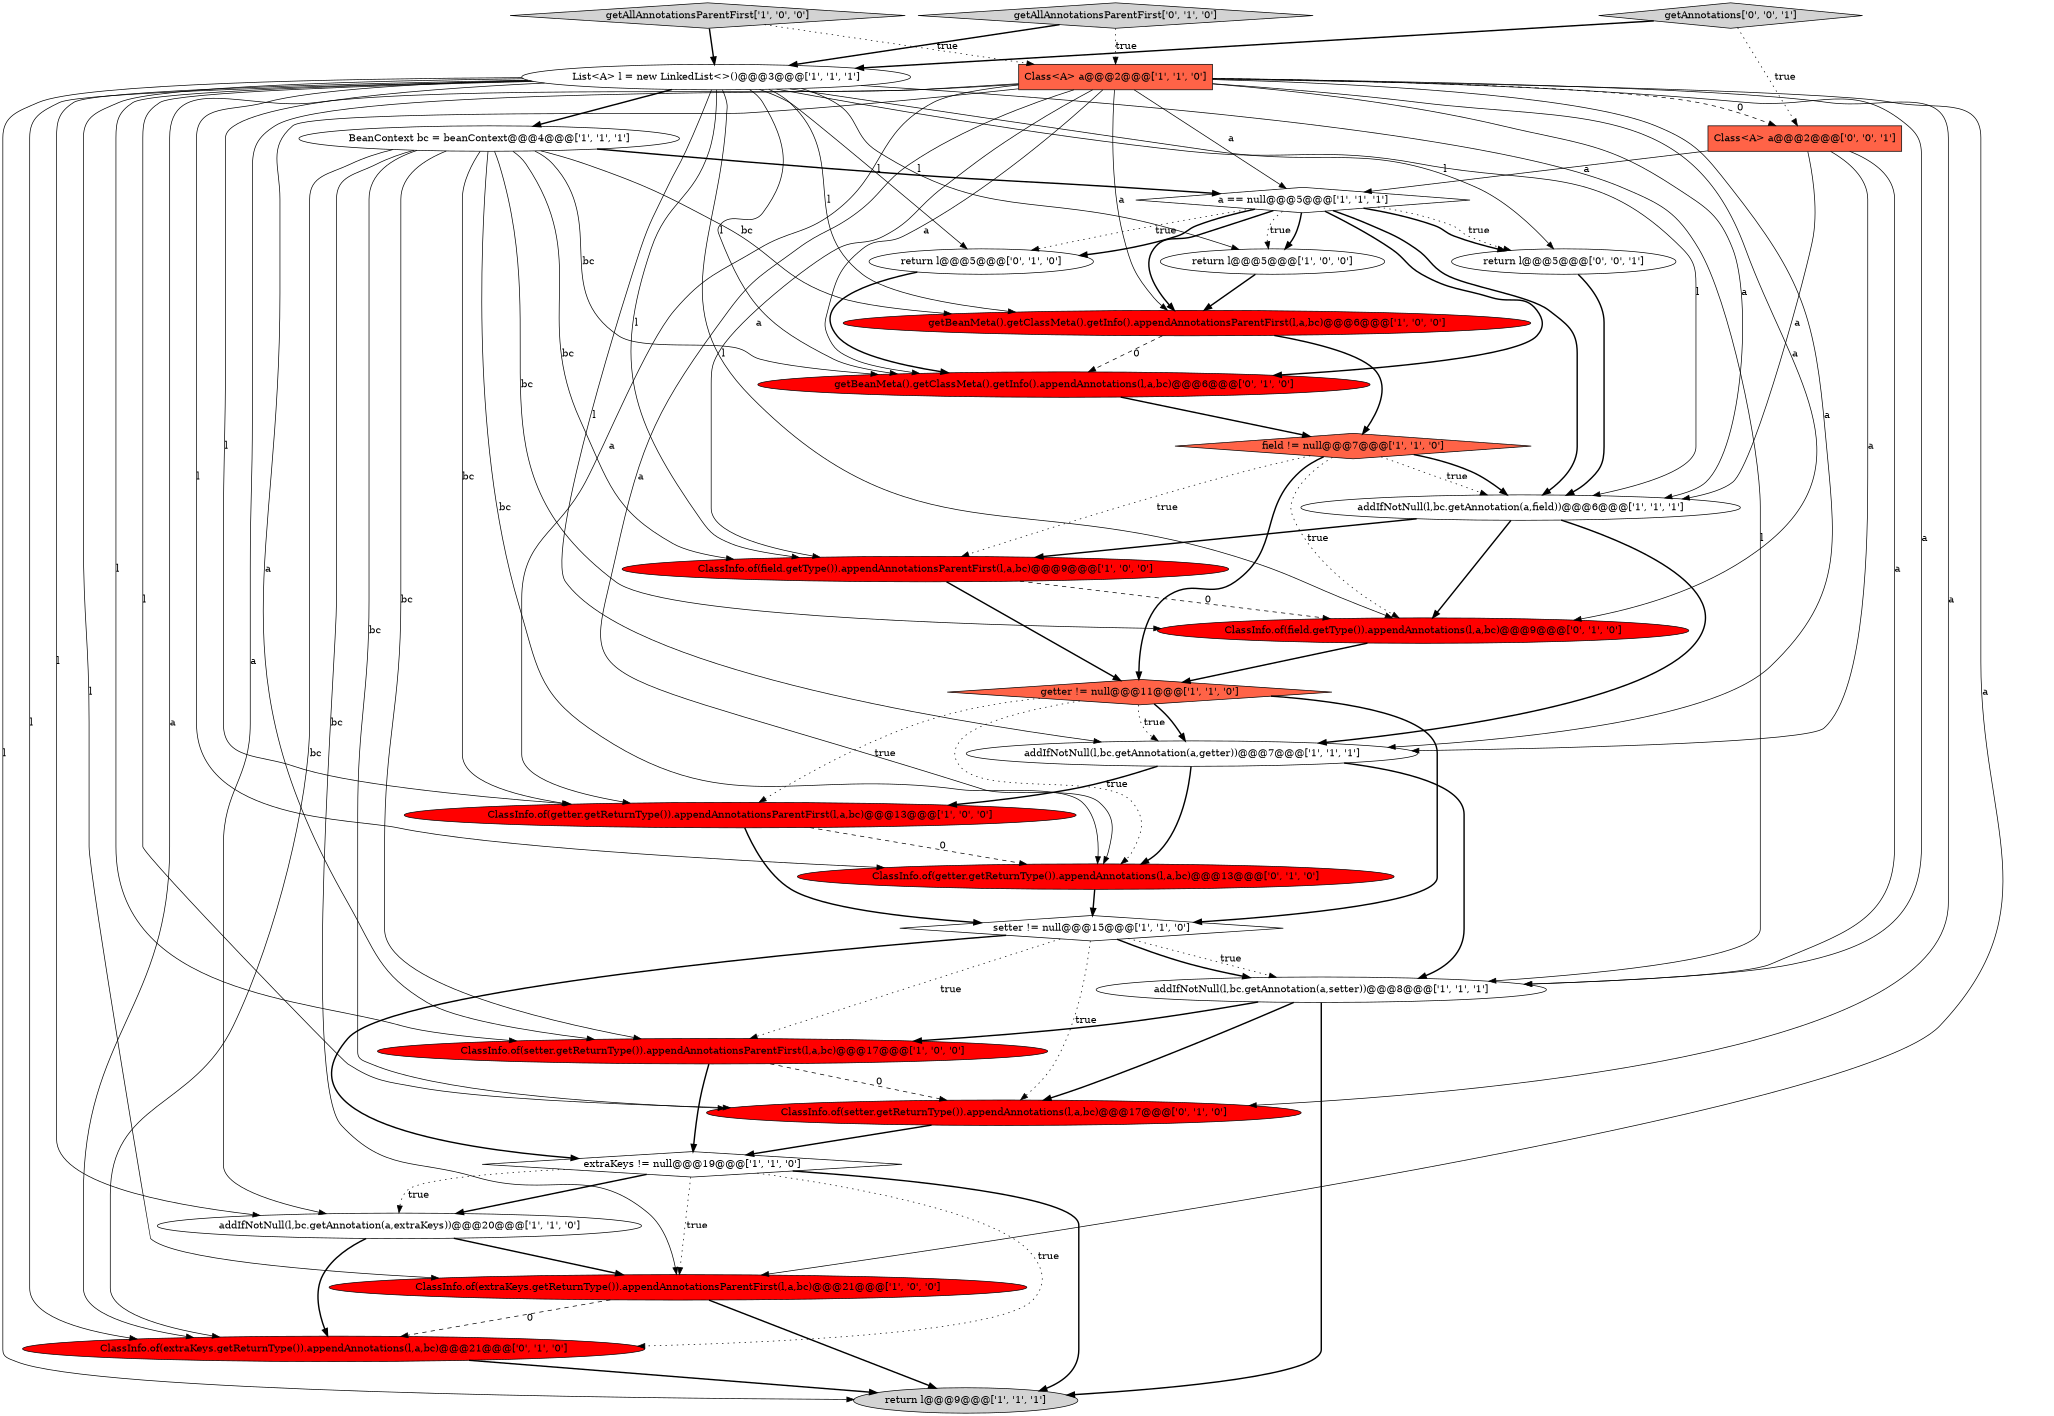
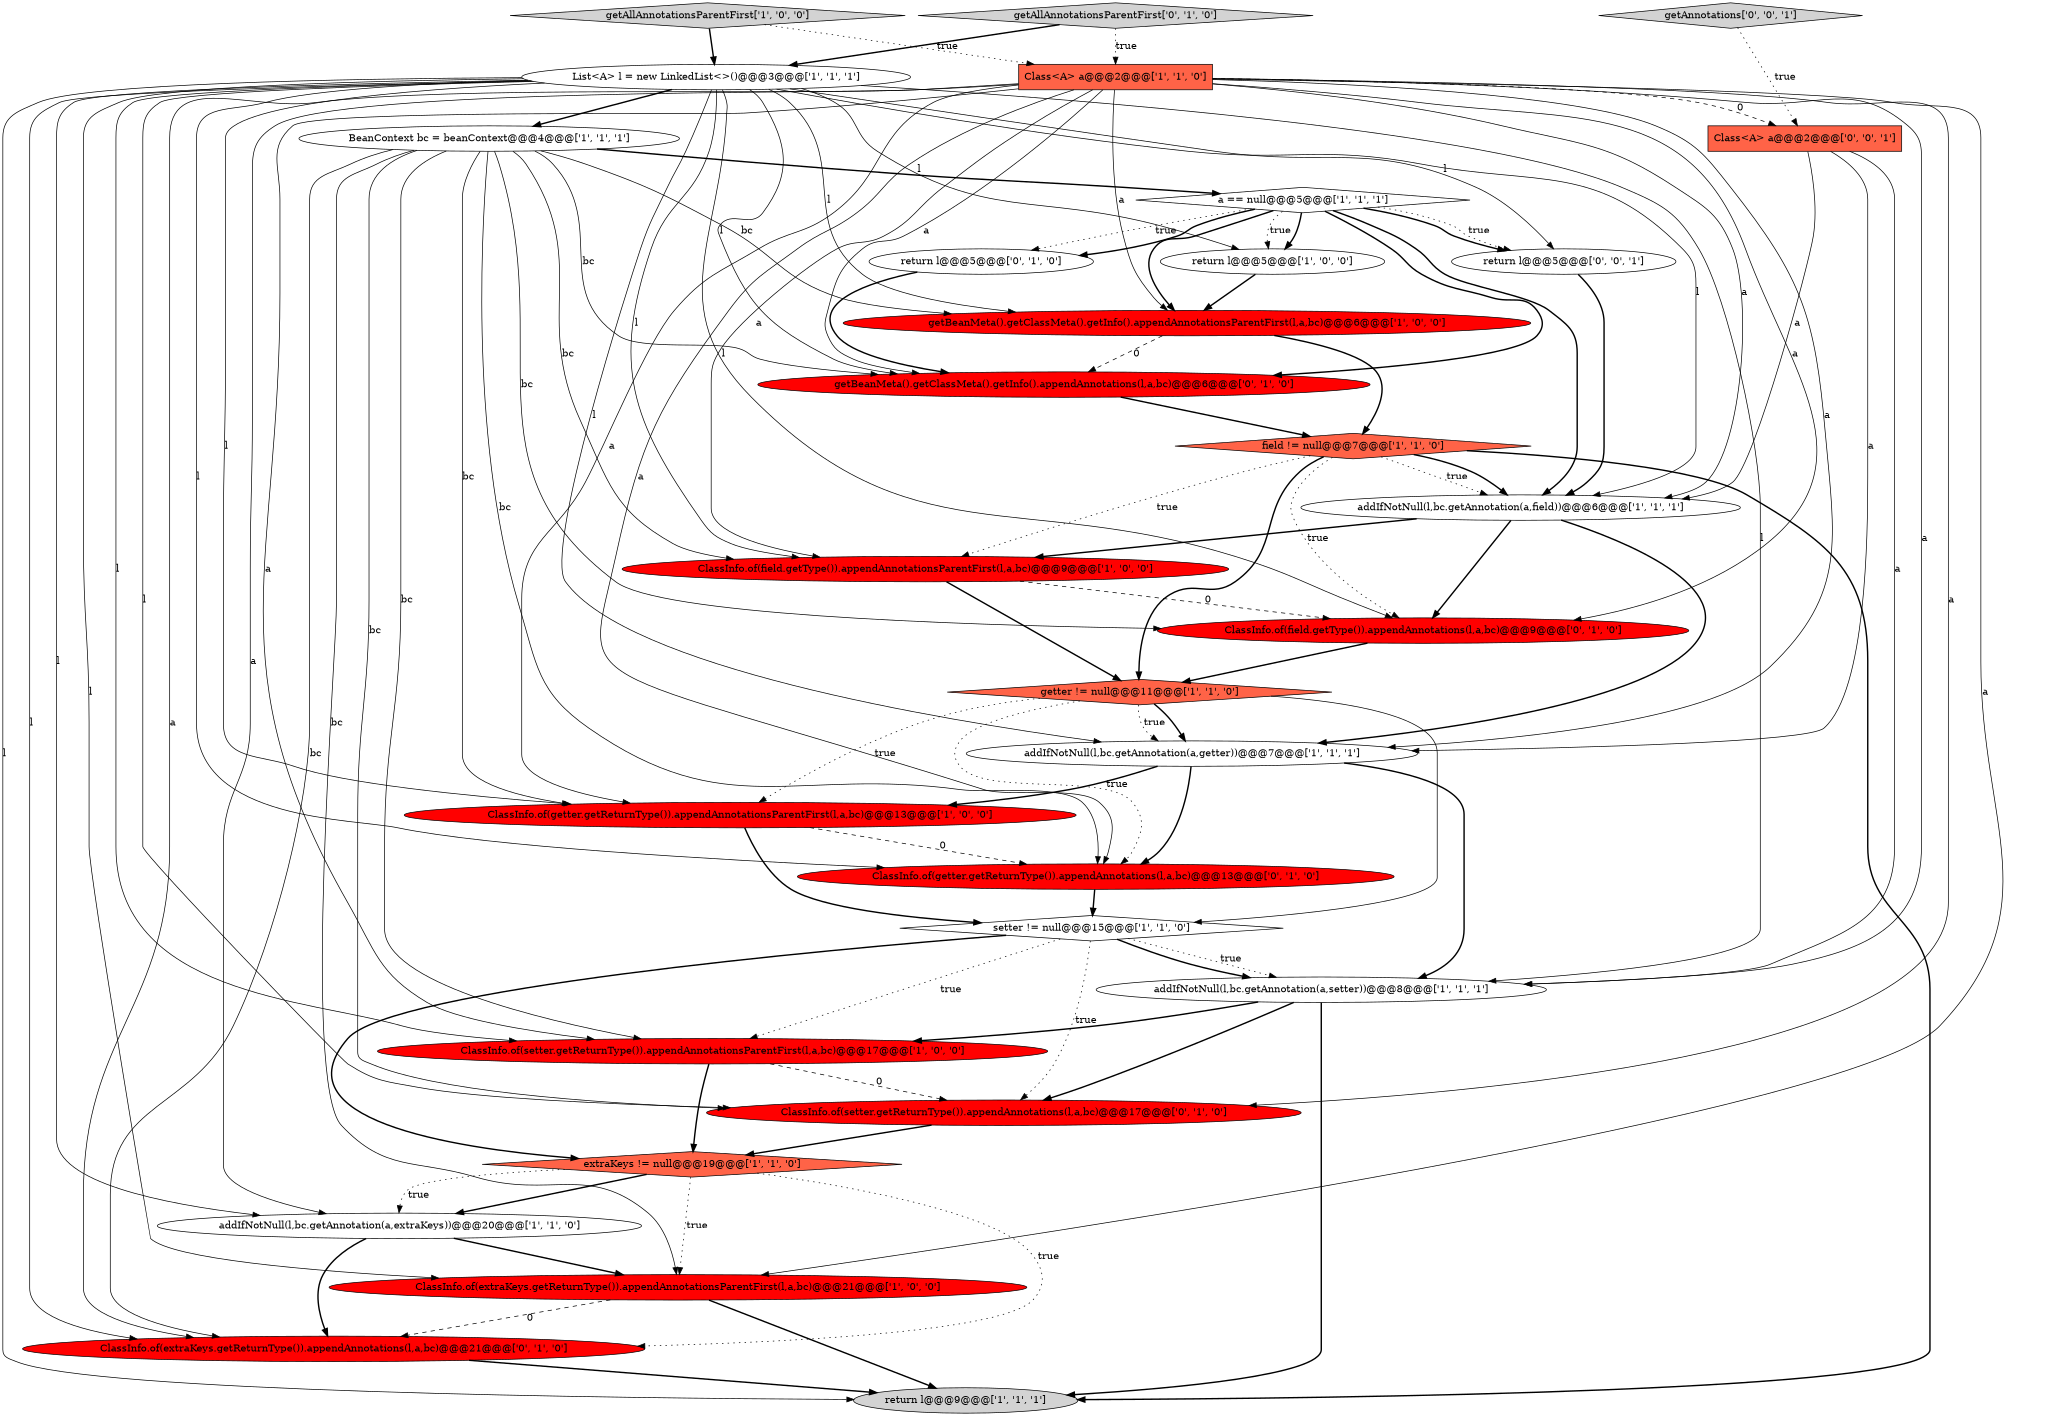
(1259, 45) -> none
(1207, 137) -> none
(864, 162) -> none
(1540, 171) -> none
(1437, 845) -> (1437, 845)
(692, 1164) -> (692, 1164)
(1028, 1200) -> (1930, 1170)
